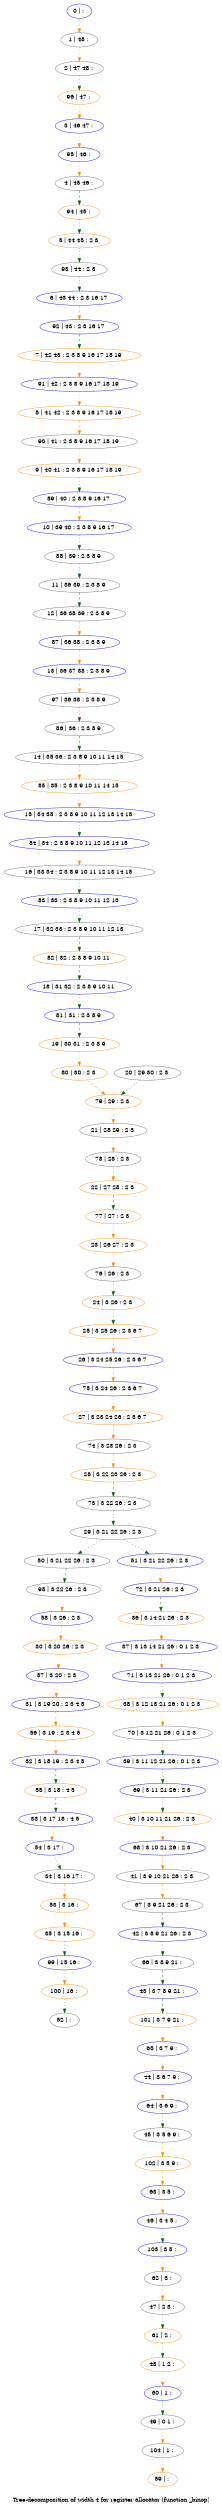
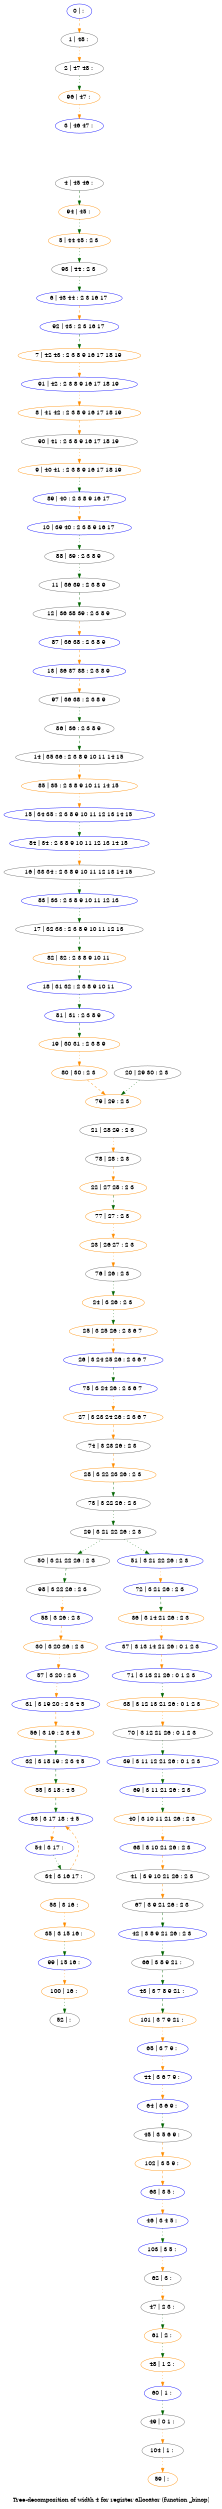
(79, 155) -> none
(113, 1114) -> none
(113, 1372) -> (113, 1372)
(56, 1746) -> (56, 1746)
(65, 1889) -> (79, 1849)
